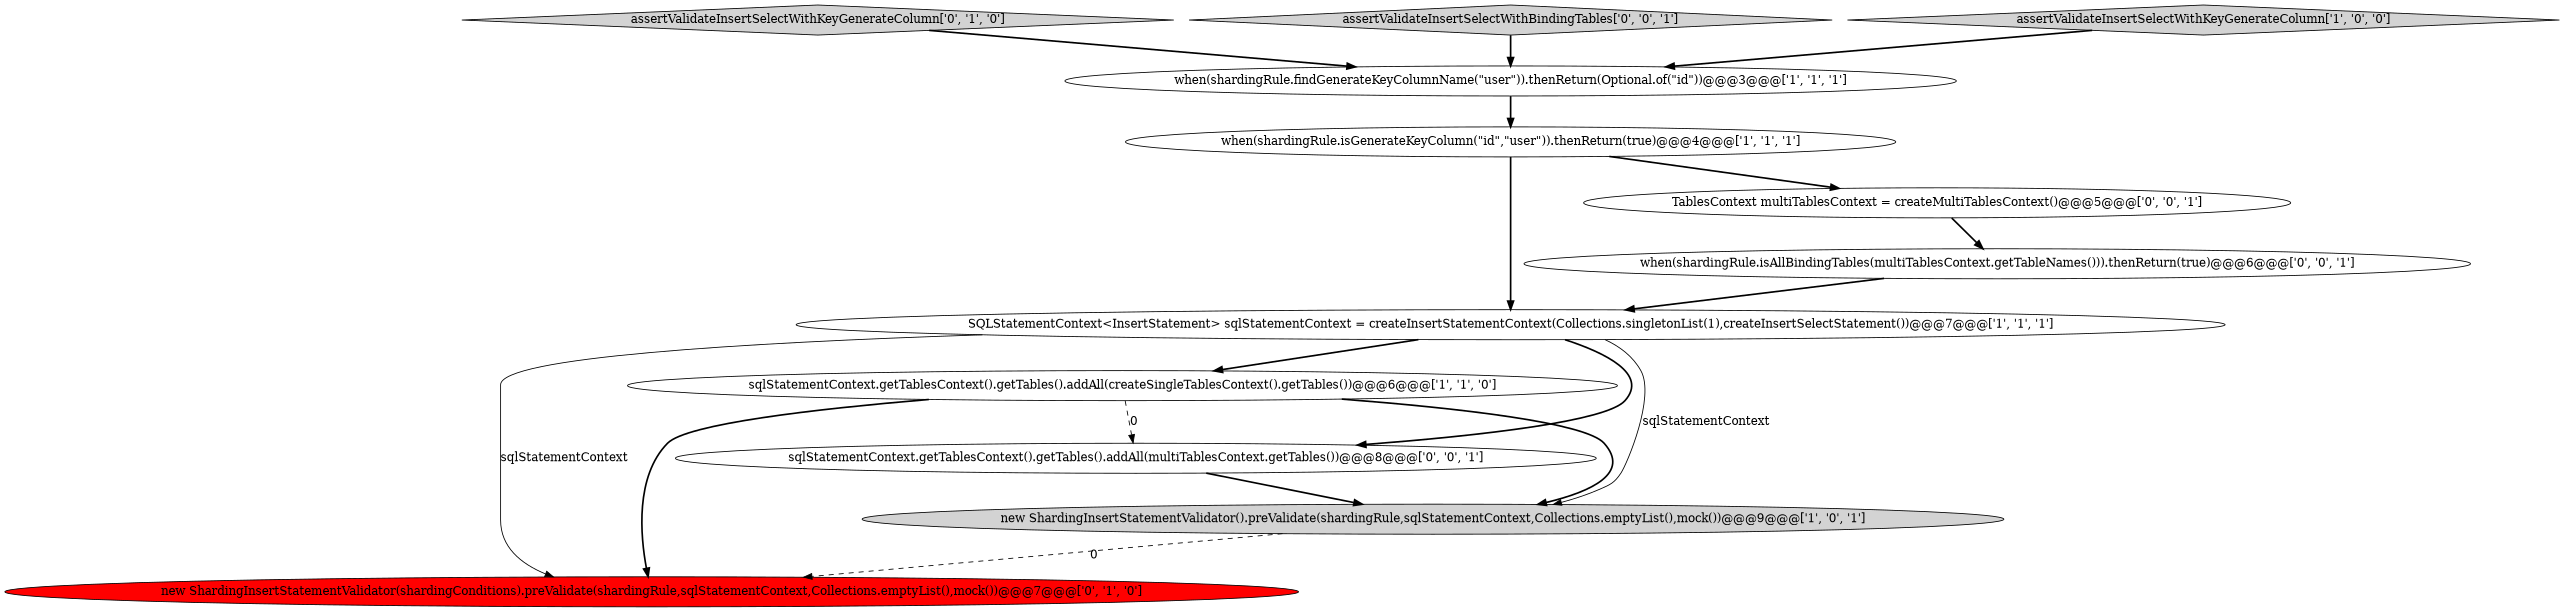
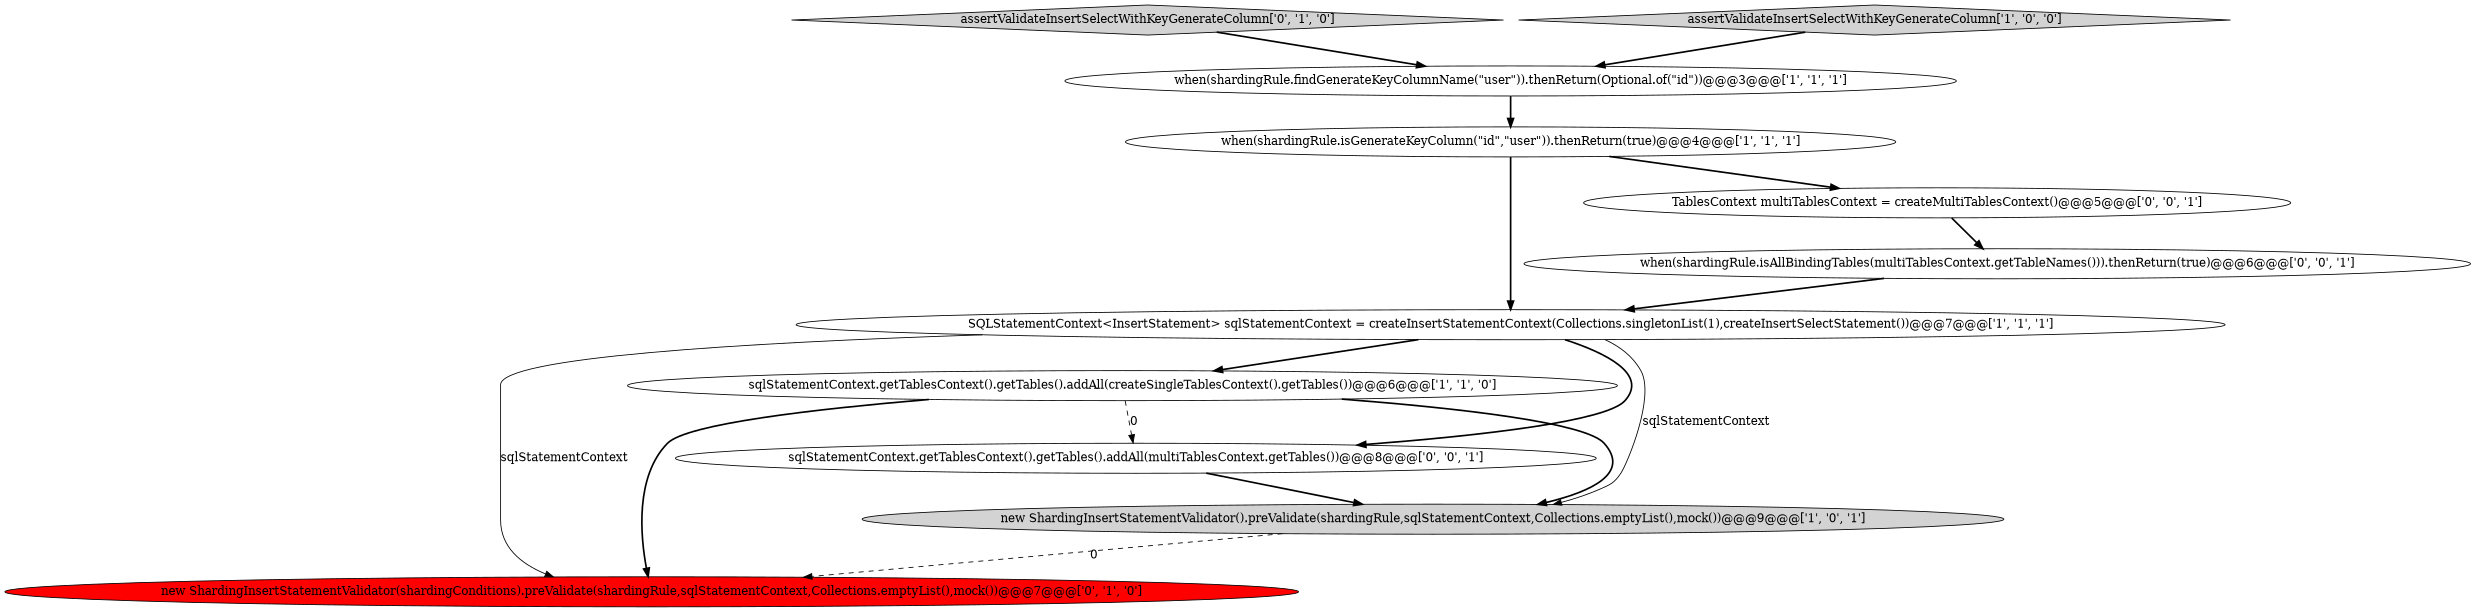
(1511, 20) -> none
